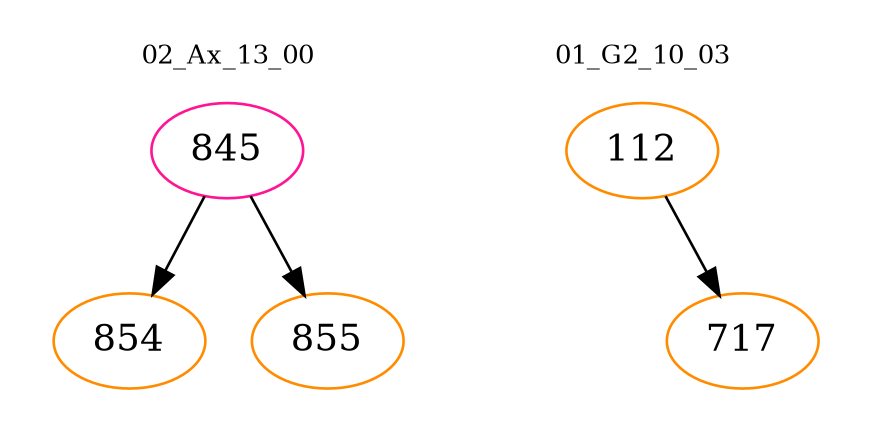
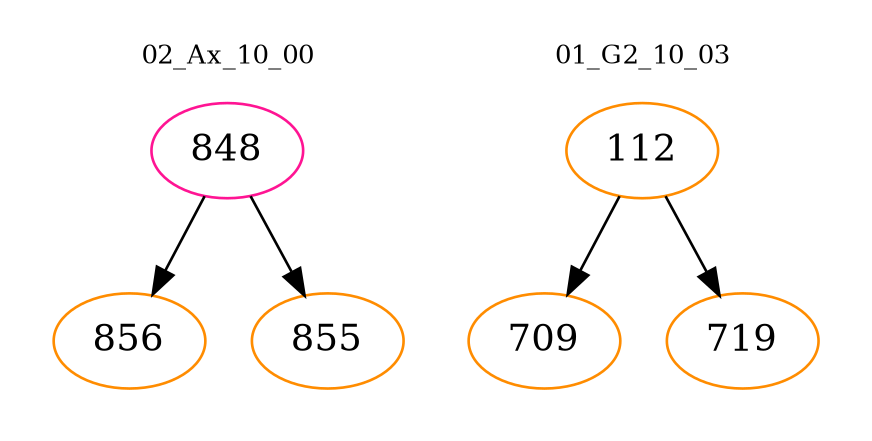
(229, 57) -> (229, 57)
(227, 151) -> (227, 151)
(130, 341) -> (130, 341)
none -> (544, 341)
(743, 341) -> (743, 341)
